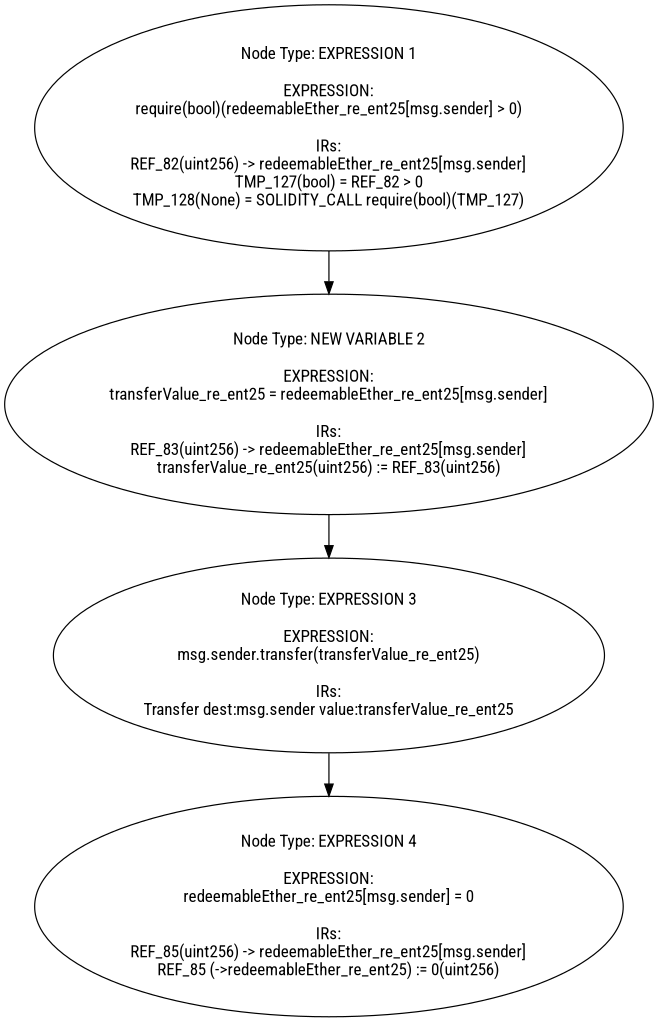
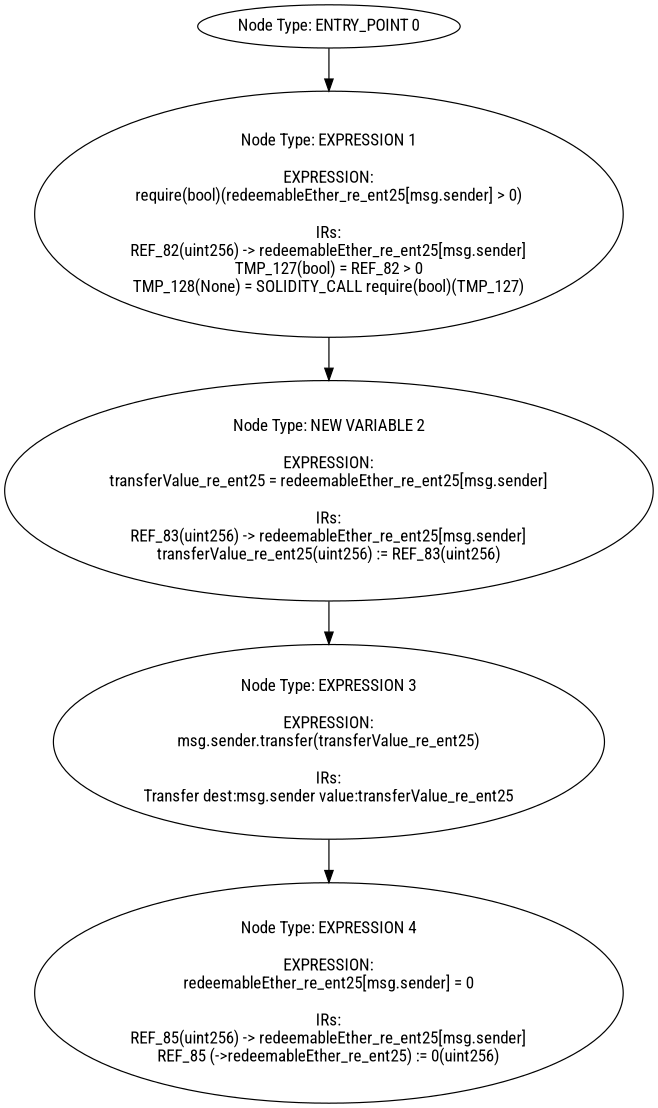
none -> (329, 26)
